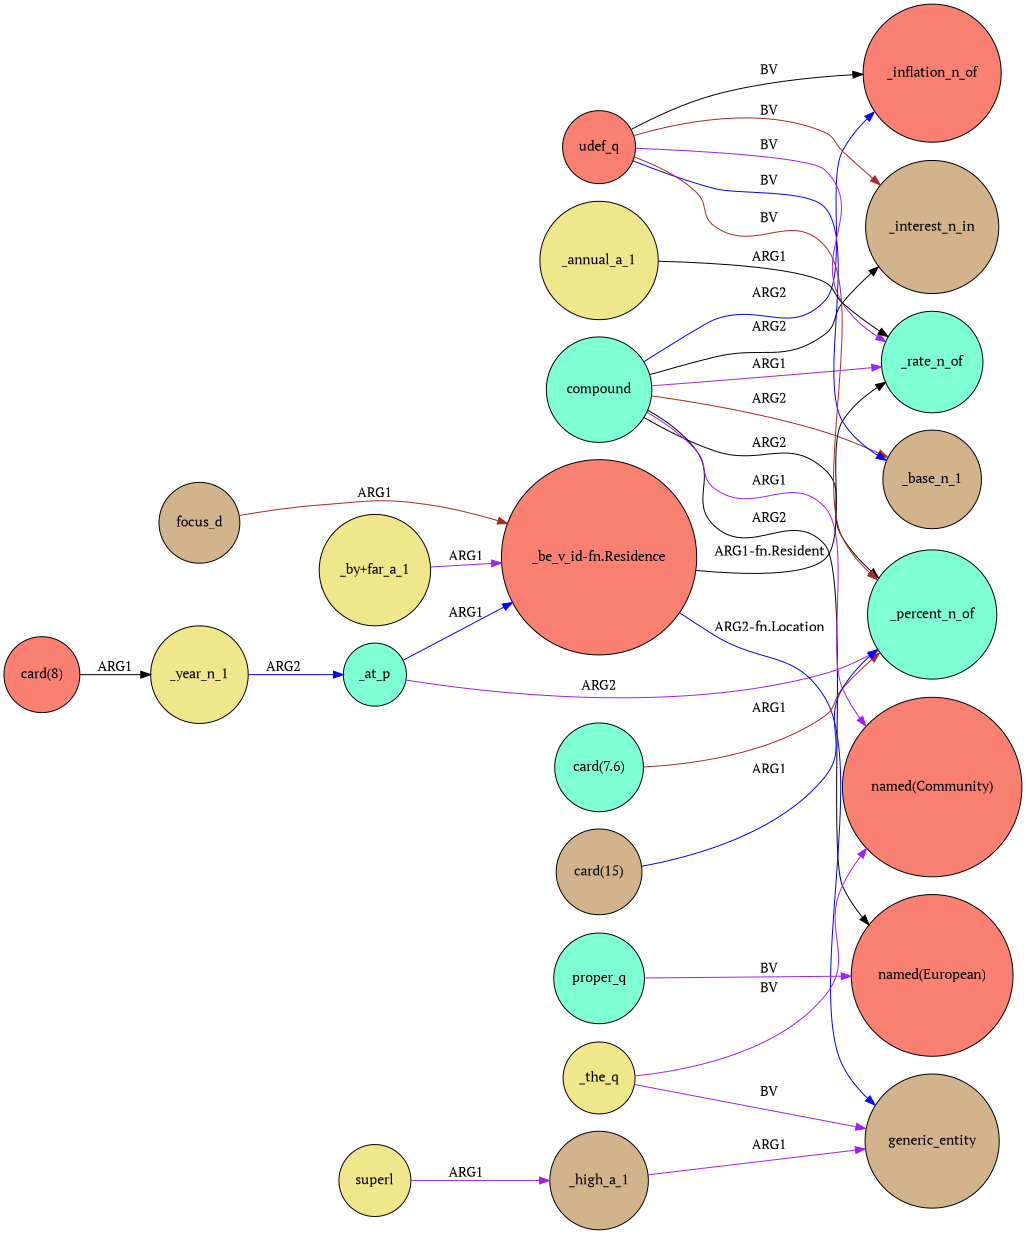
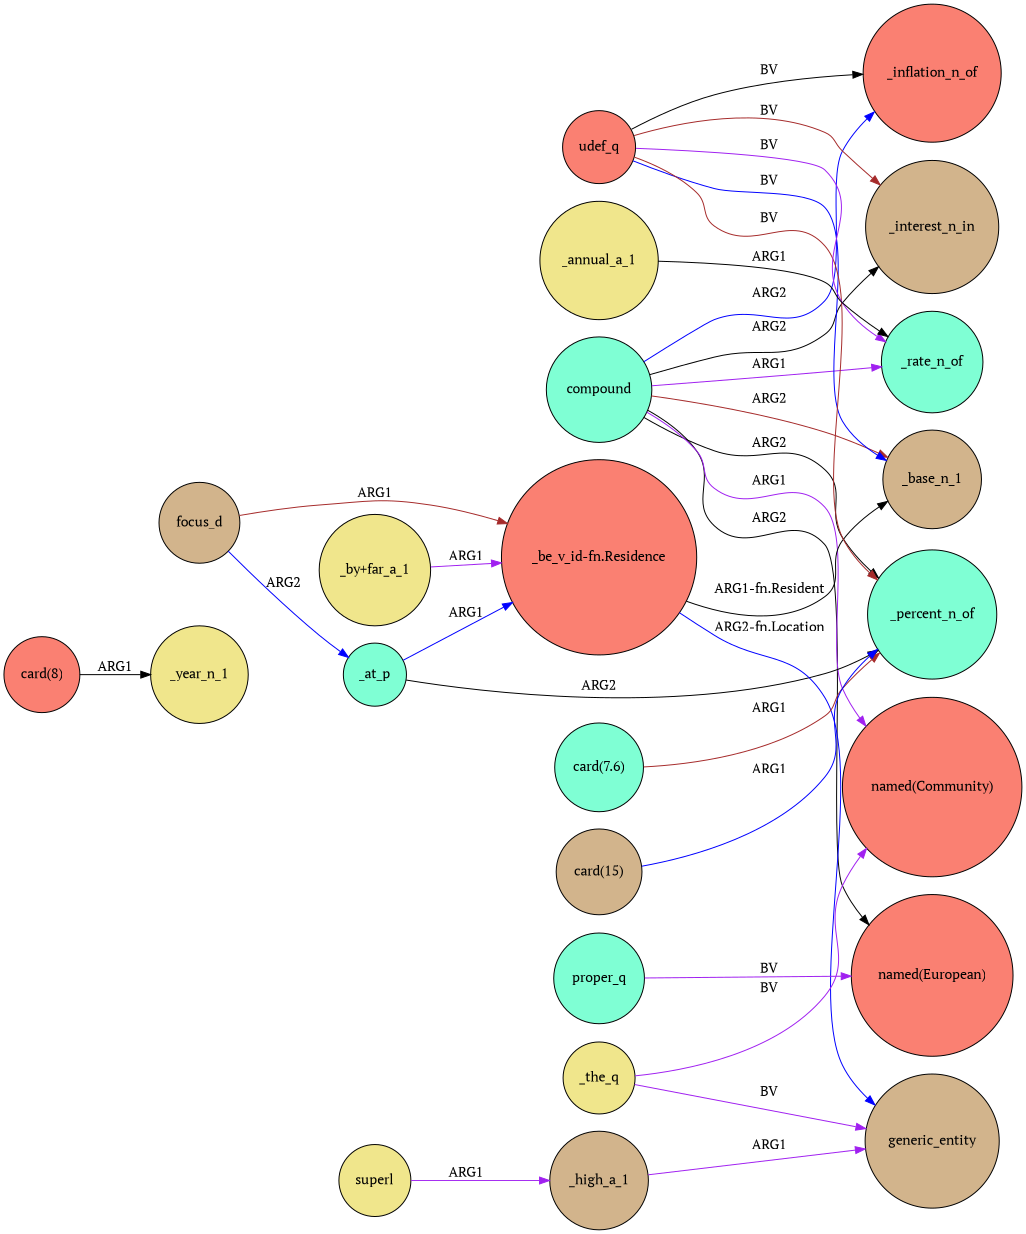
(822, 561) -> (811, 605)
(291, 675) -> (283, 603)
(640, 698) -> (640, 698)
